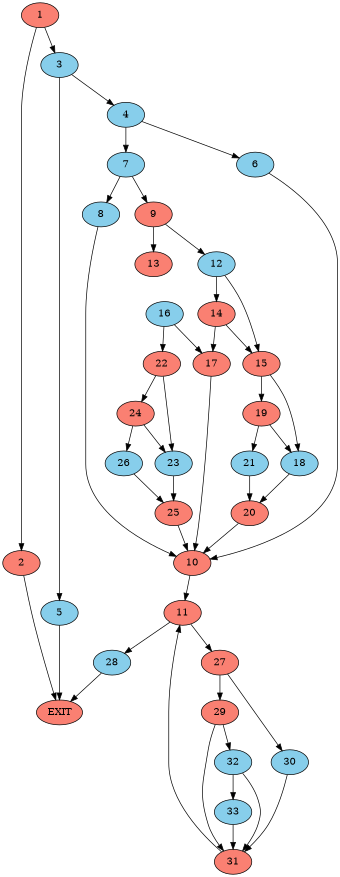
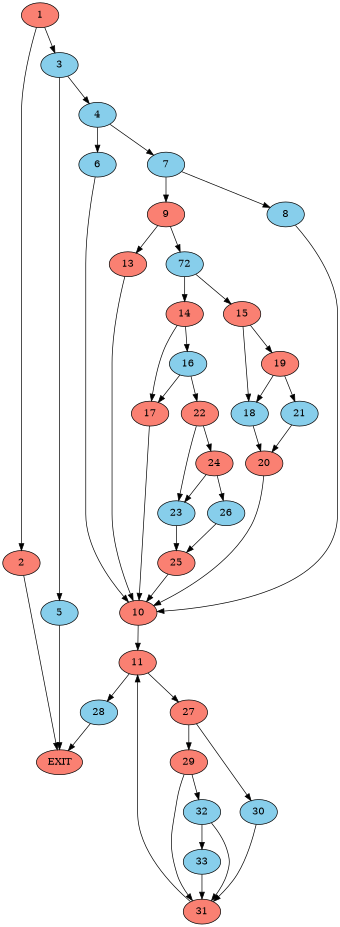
(216, 264) -> (185, 264)
(237, 336) -> (186, 336)
none -> (112, 436)
